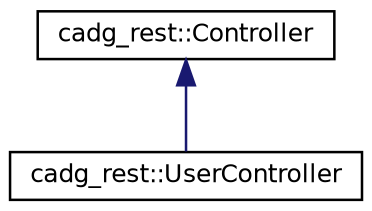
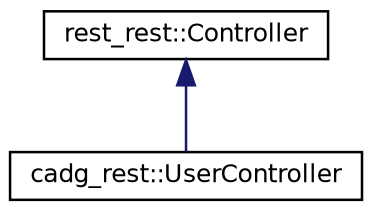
(186, 35) -> (186, 35)
